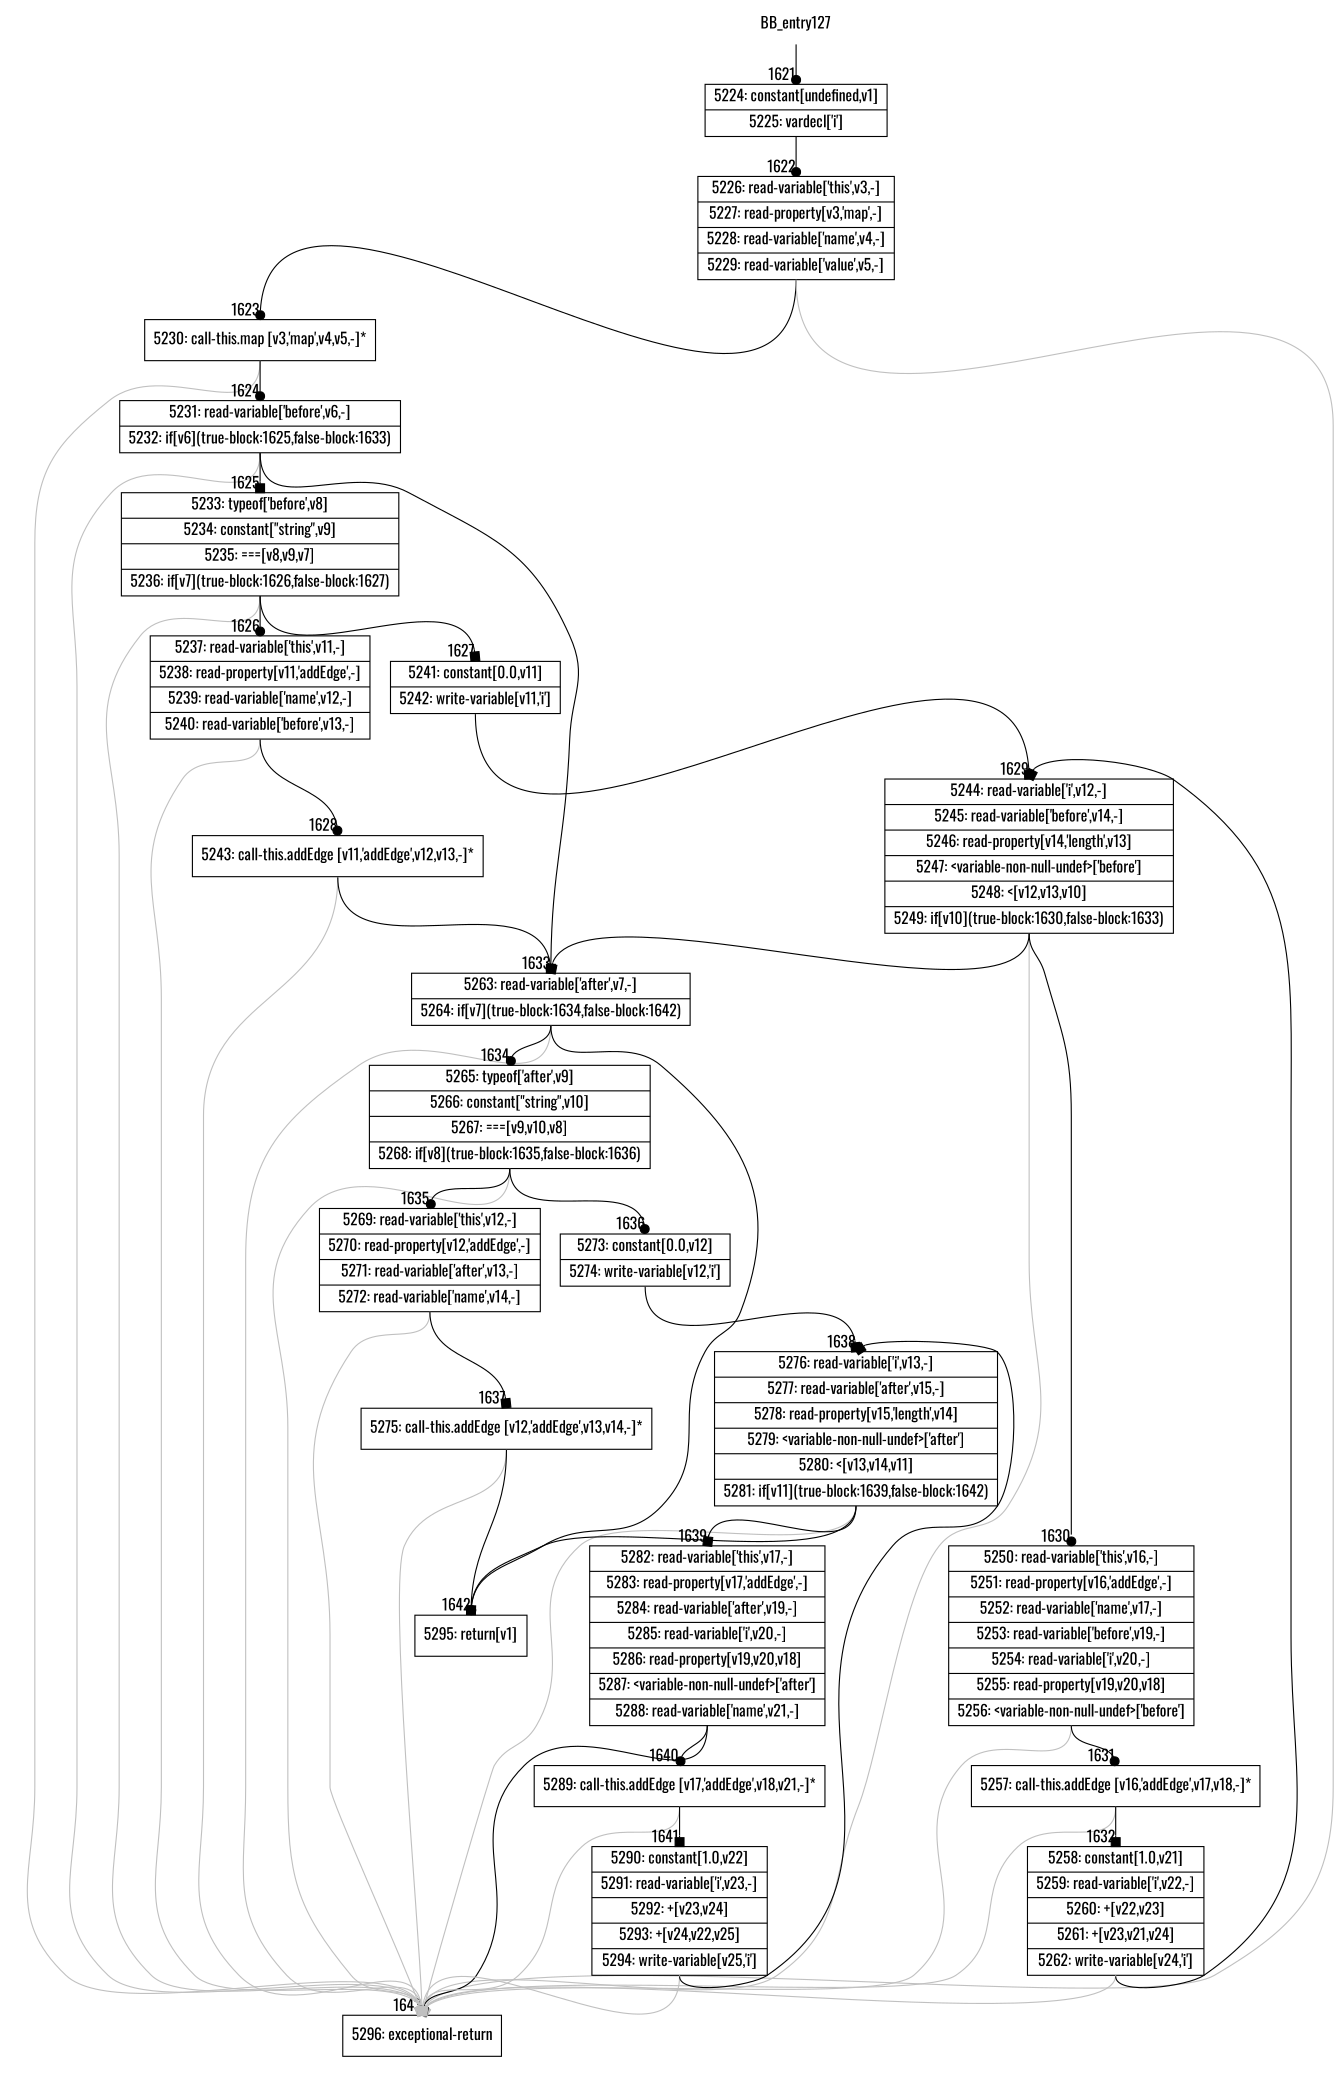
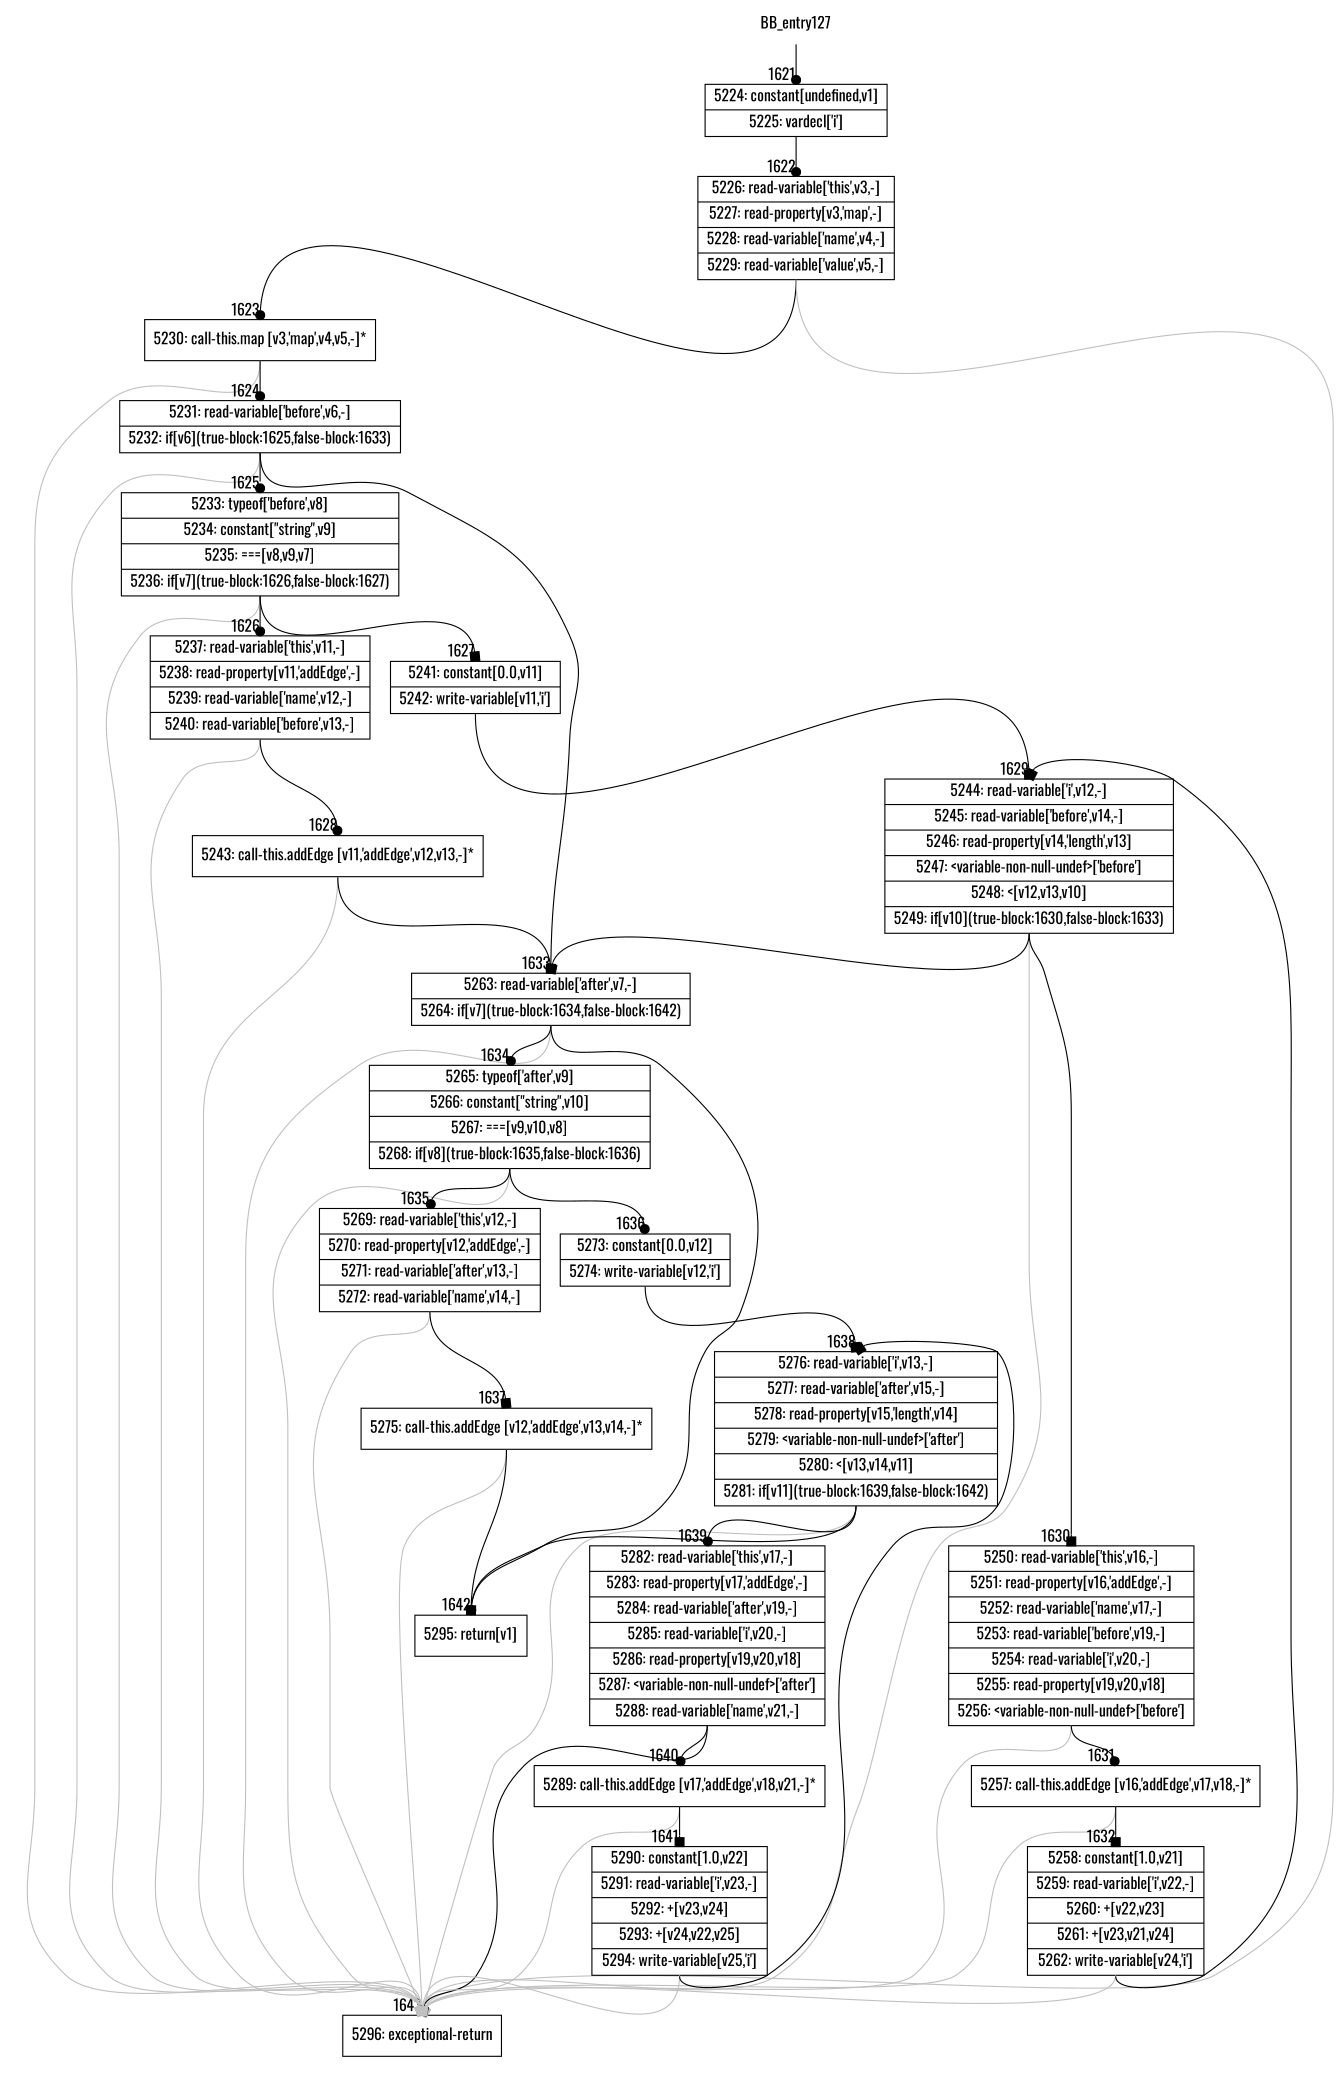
(260, 467) -> (260, 467)
(1071, 1231) -> (1071, 1231)
(786, 1527) -> (786, 1527)
